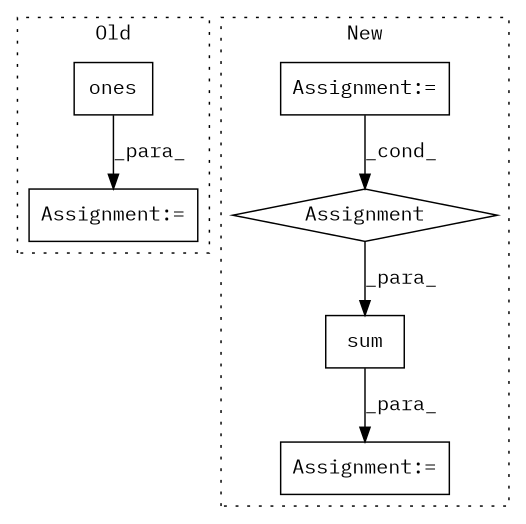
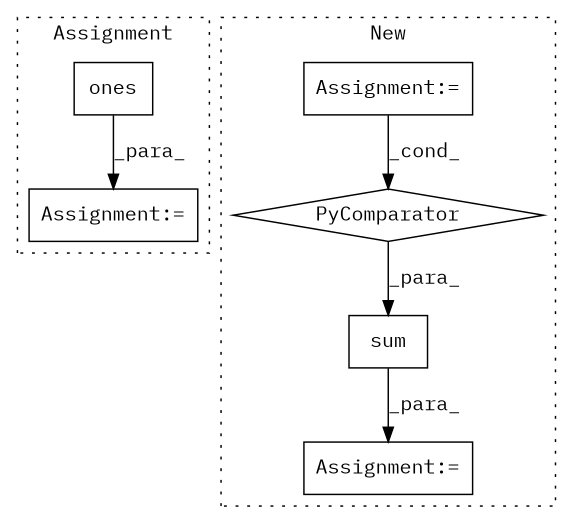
(113, 34) -> (113, 34)
(365, 215) -> (388, 215)
